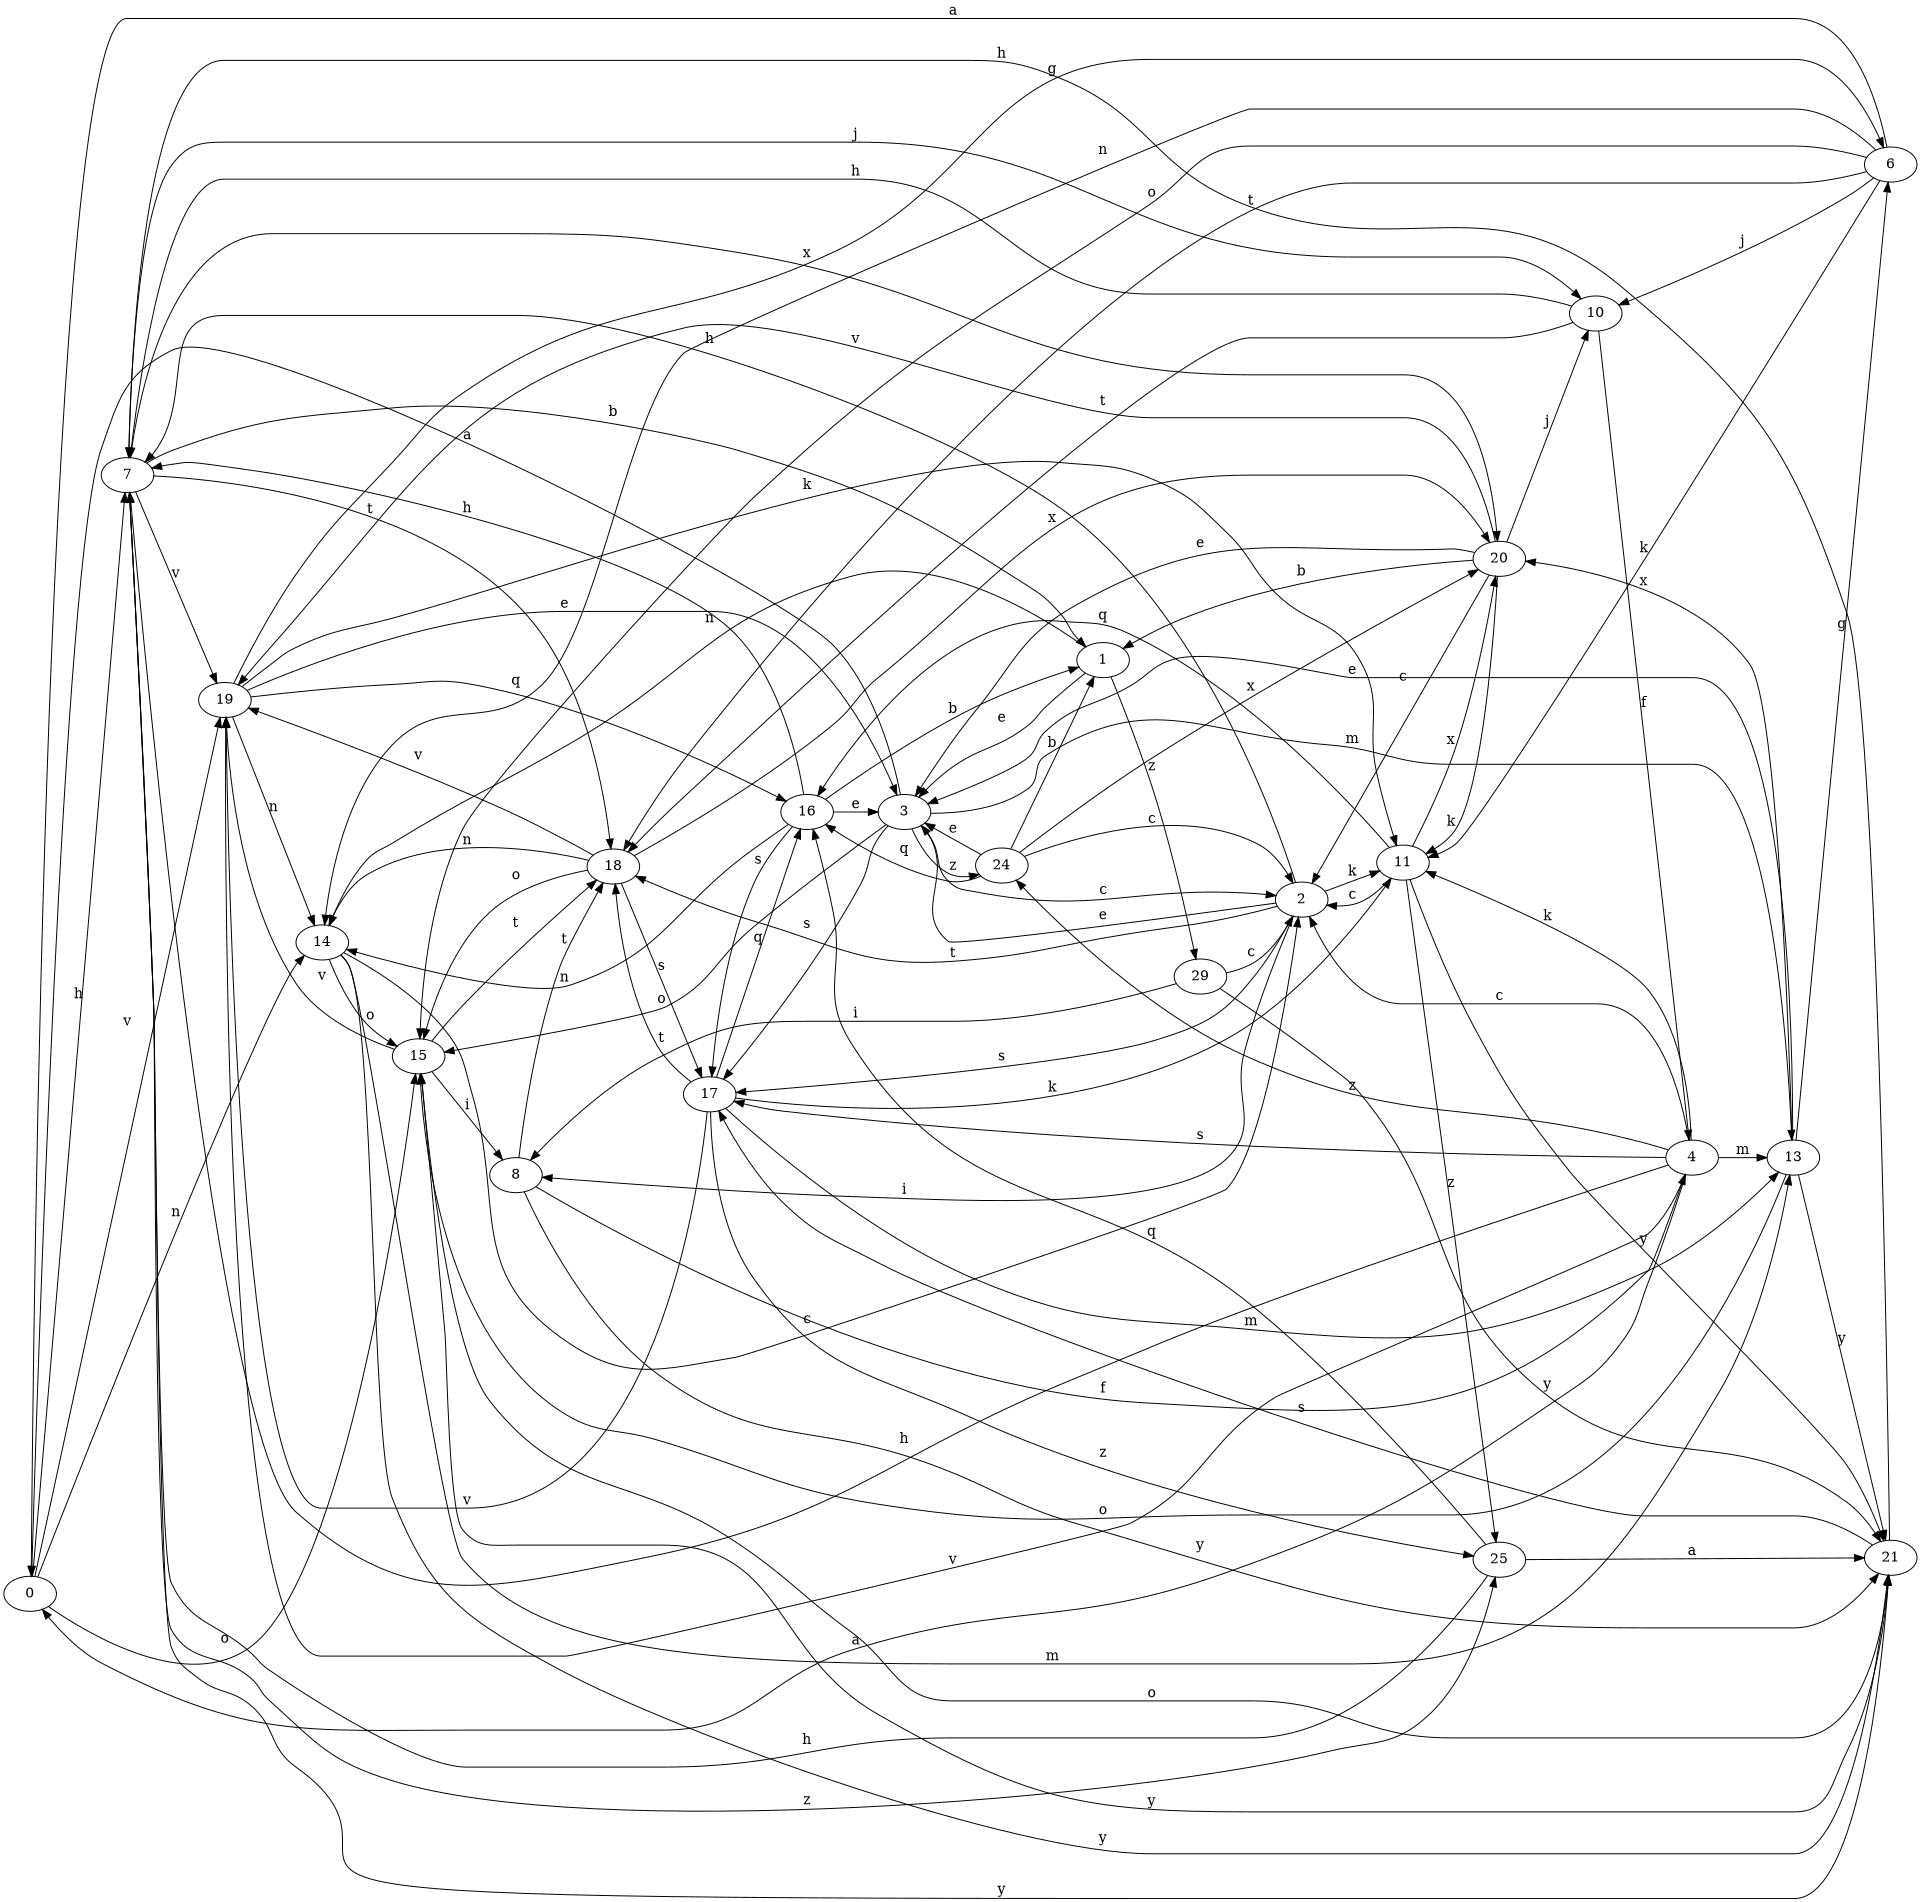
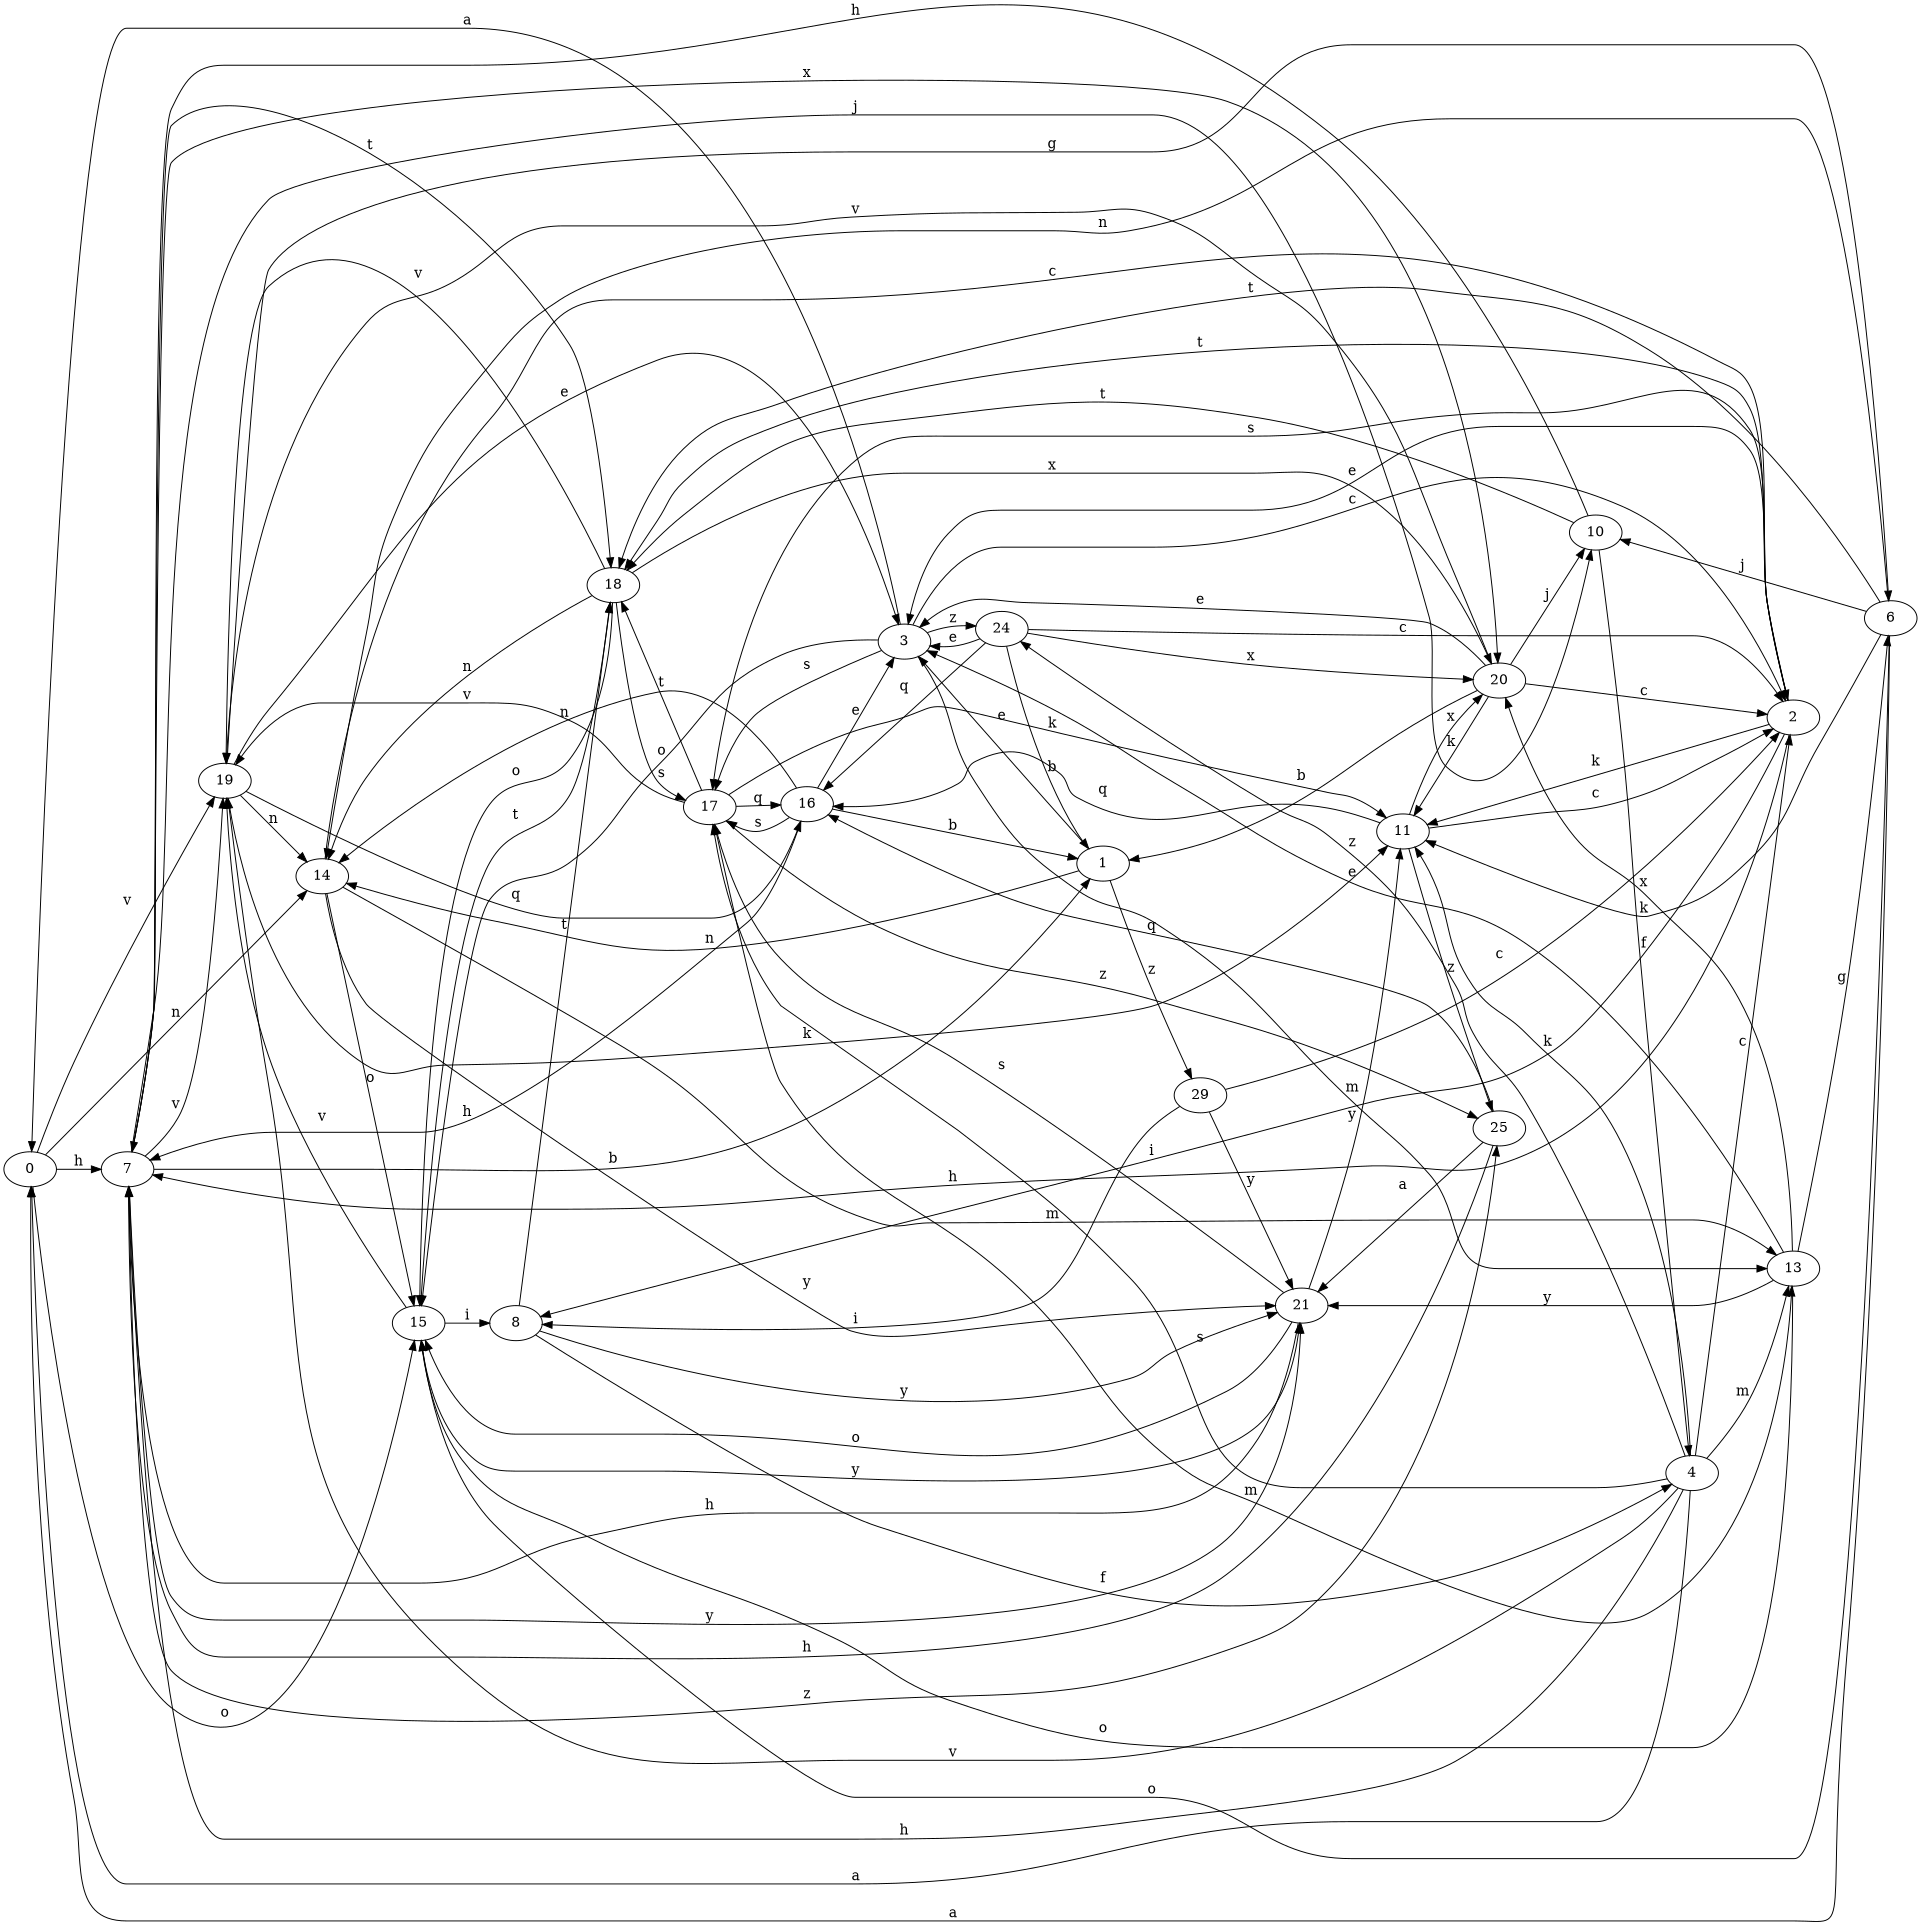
(1618, 1224) -> (1369, 1077)
